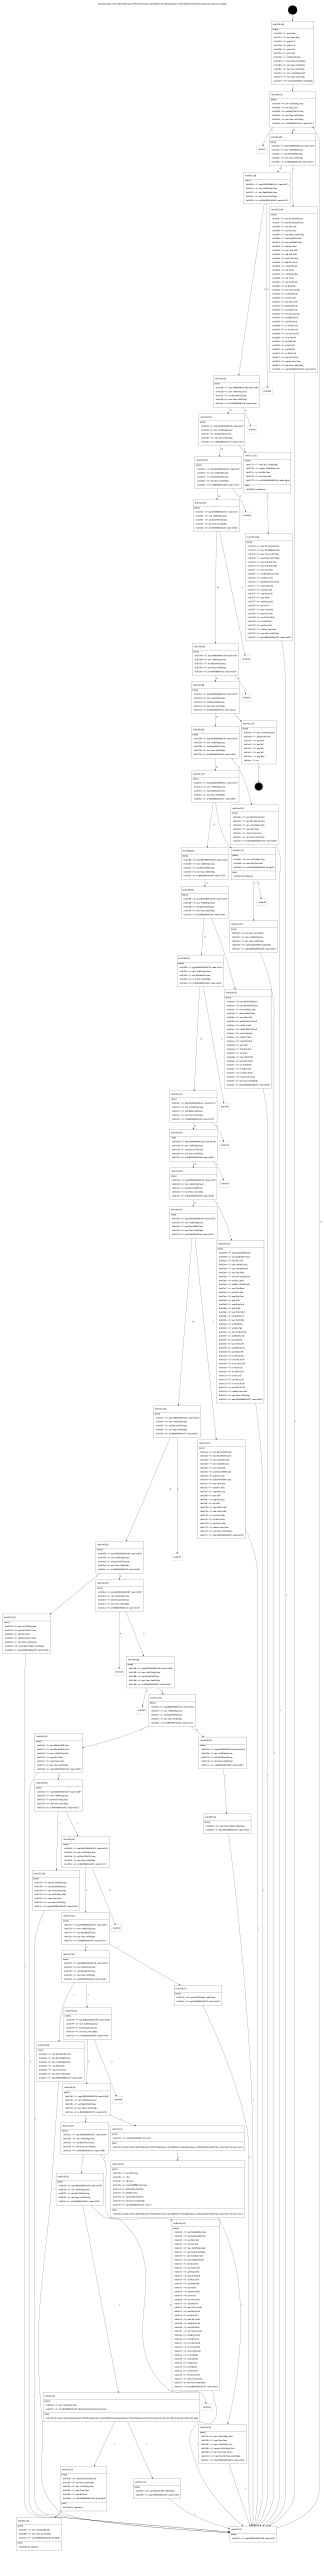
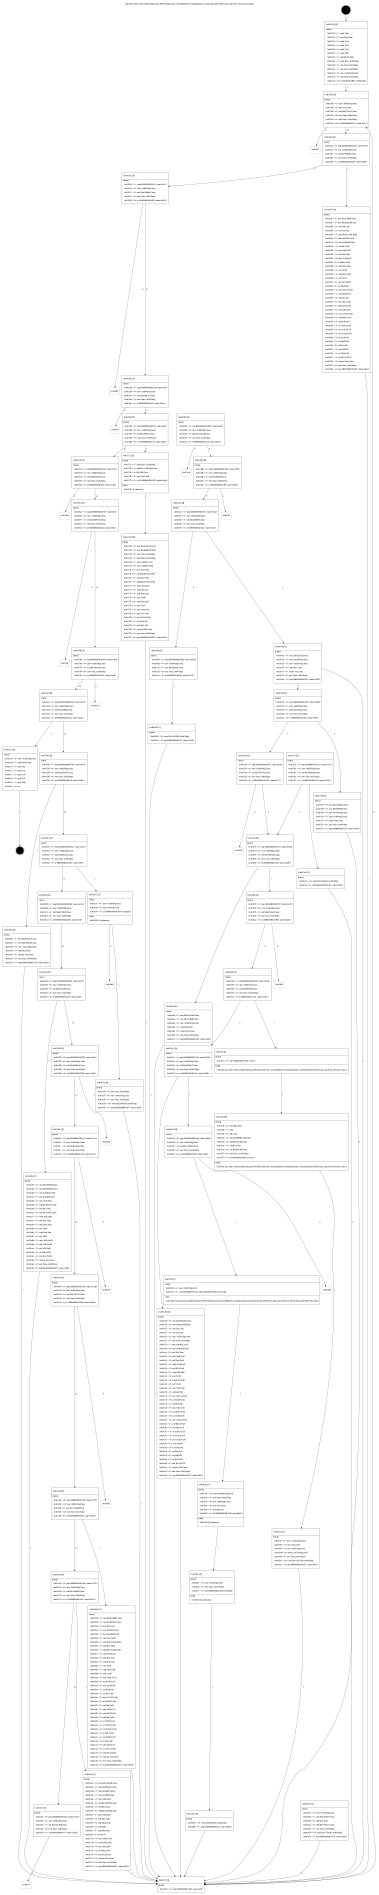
(119, 1557) -> none
(85, 1890) -> (265, 809)
(140, 2450) -> (210, 1706)
